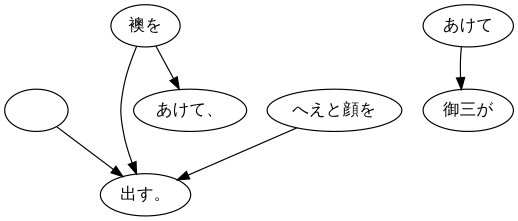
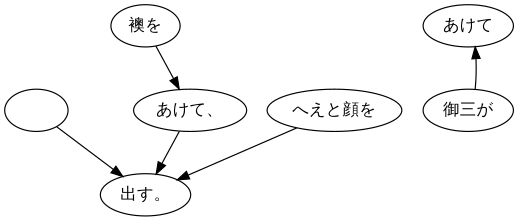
(460, 62) -> (476, 74)
(121, 104) -> (171, 147)
